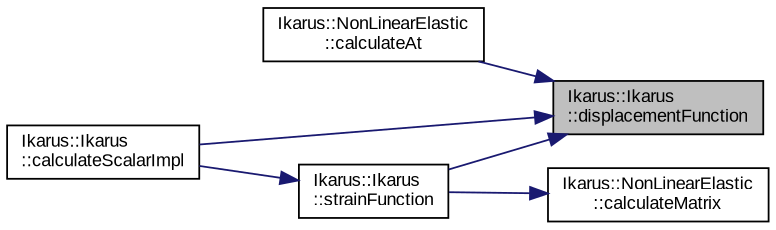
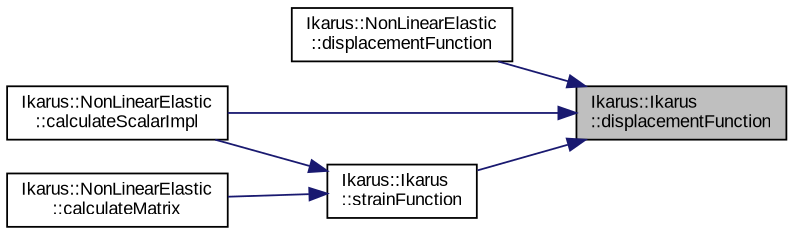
(374, 35) -> (402, 35)
(103, 152) -> (117, 113)
(489, 193) -> (268, 195)
